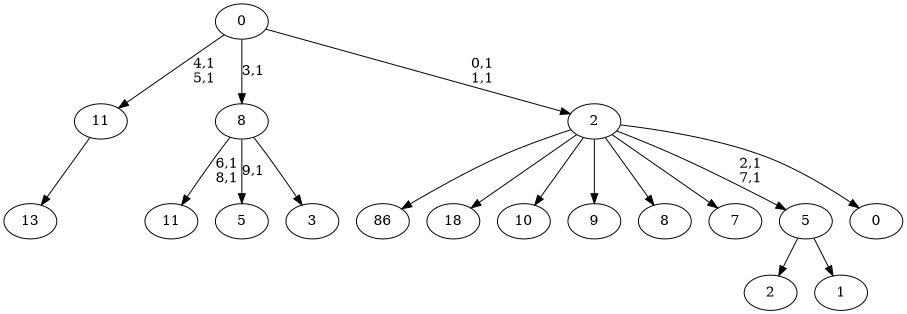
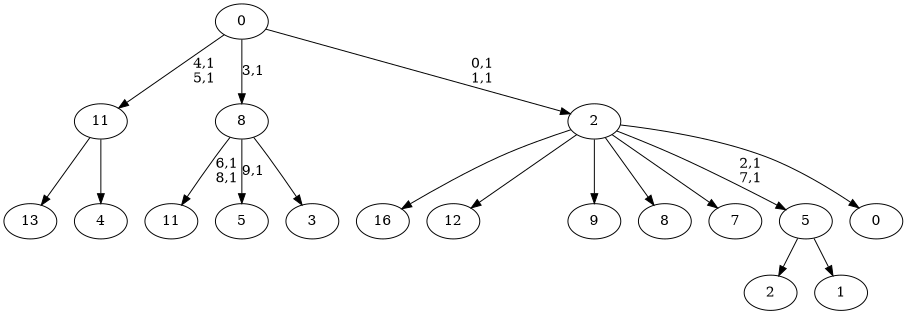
none -> (101, 221)
(383, 221) -> (383, 221)
(453, 221) -> (453, 221)
(524, 221) -> none
